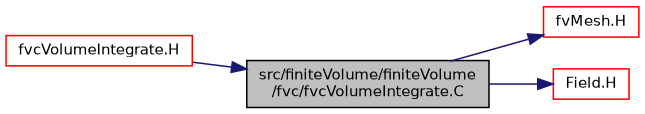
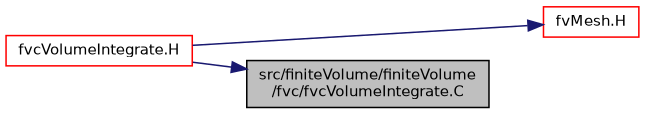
(489, 50) -> (360, 35)
(591, 84) -> none
